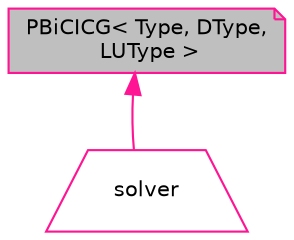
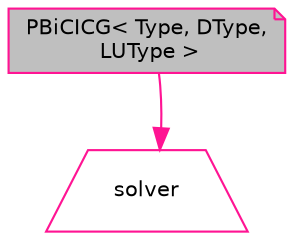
(132, 122) -> (161, 101)
